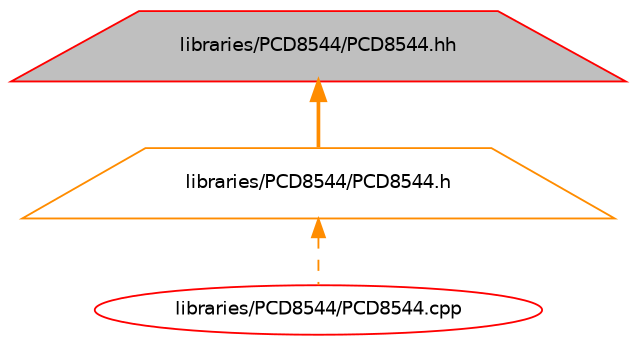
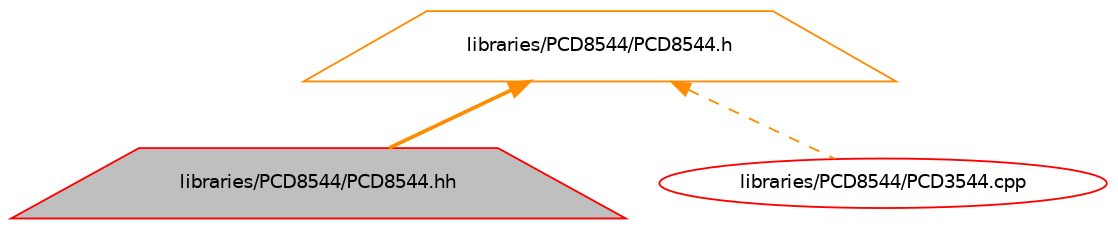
(318, 124) -> (450, 119)
(318, 310) -> (883, 183)
